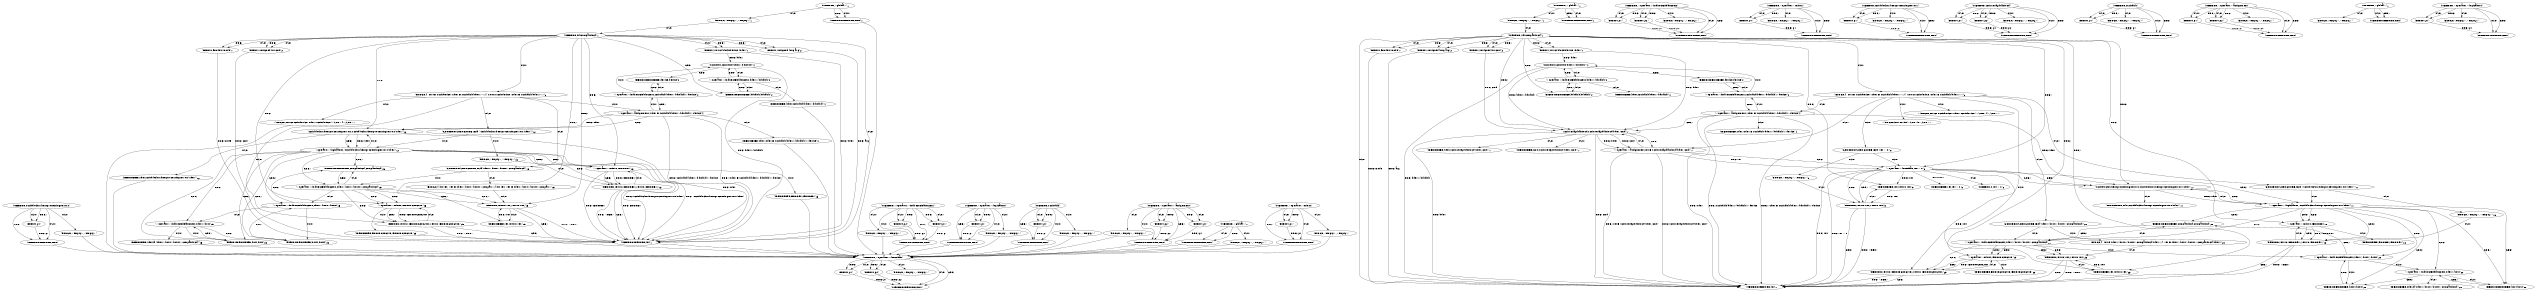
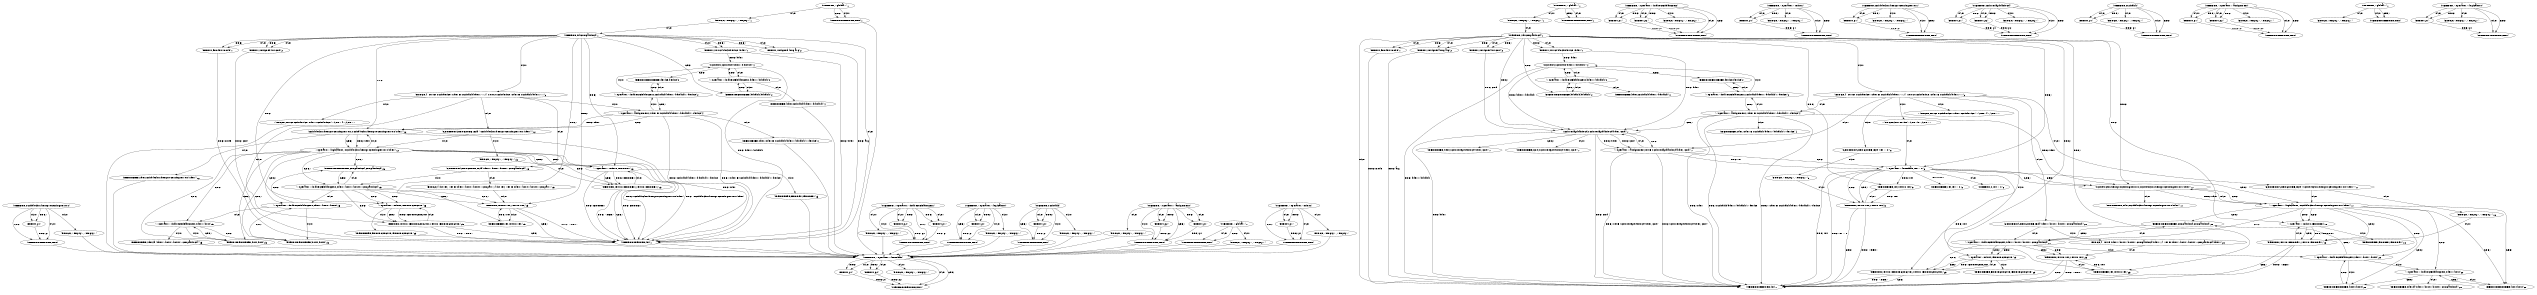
(1551, 141) -> (1551, 141)
(1886, 159) -> (1906, 145)
